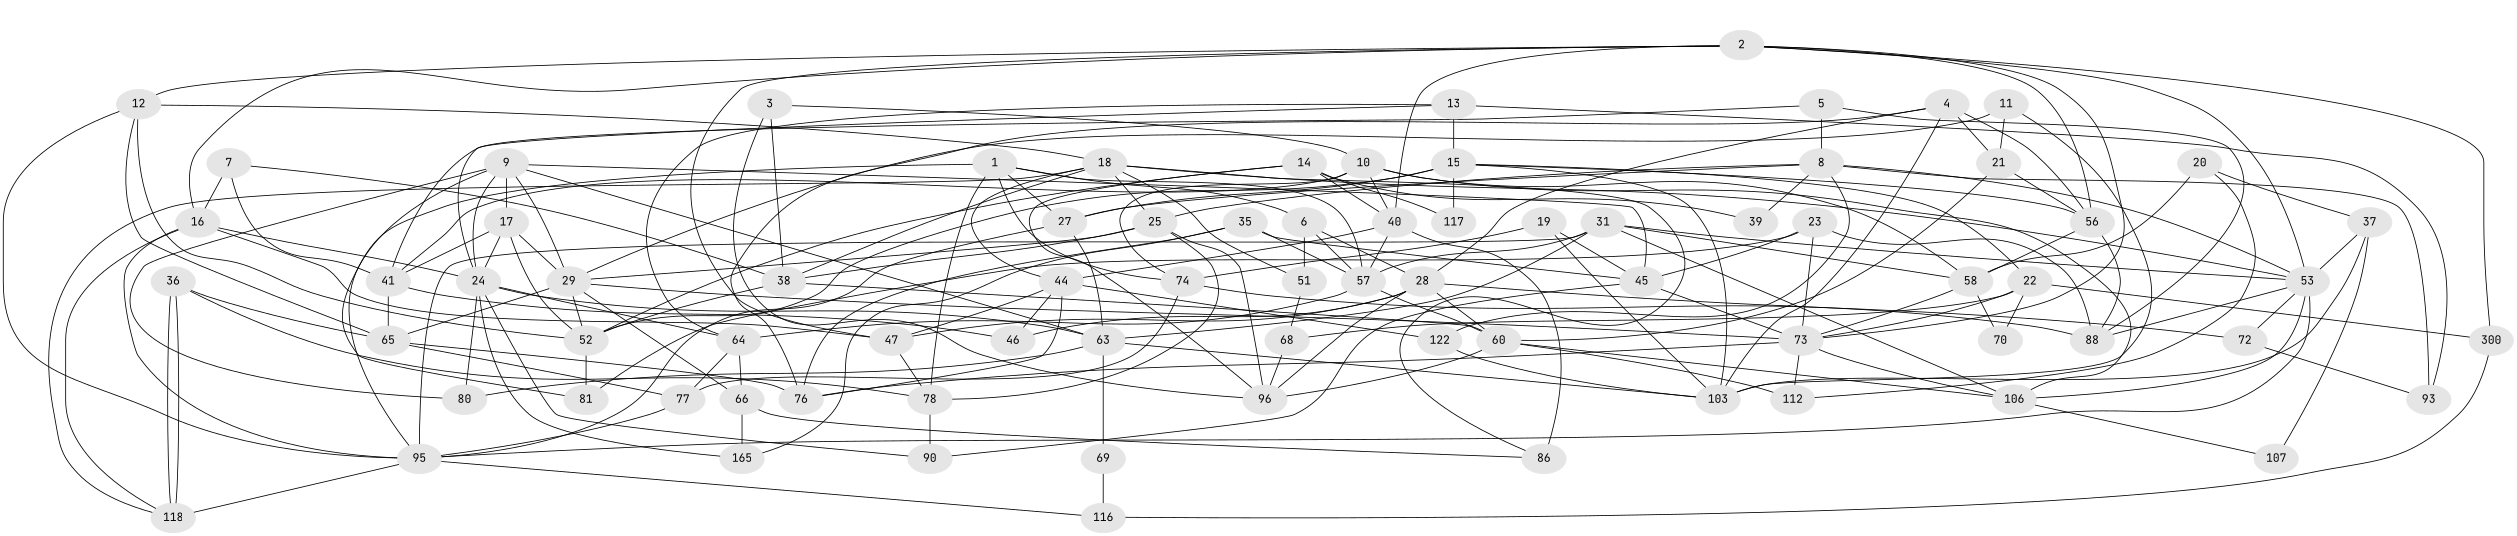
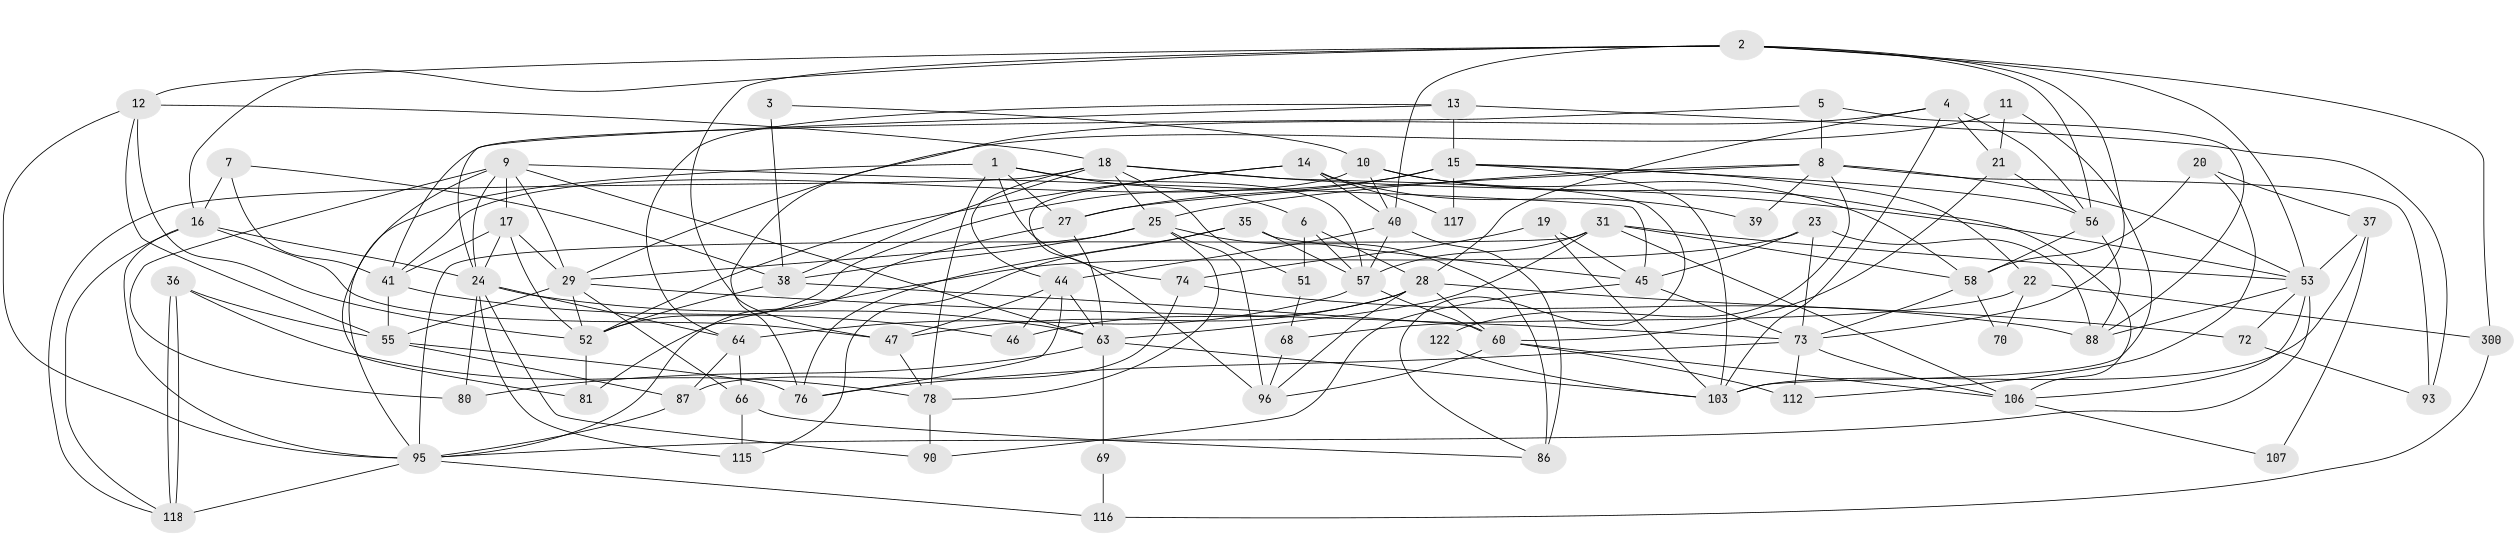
(1121, 214) -> none
none -> (1459, 269)
(1183, 301) -> (1078, 305)
(1914, 320) -> none
(388, 341) -> (388, 341)
(954, 342) -> none
(683, 400) -> (683, 400)
(742, 459) -> (742, 459)
